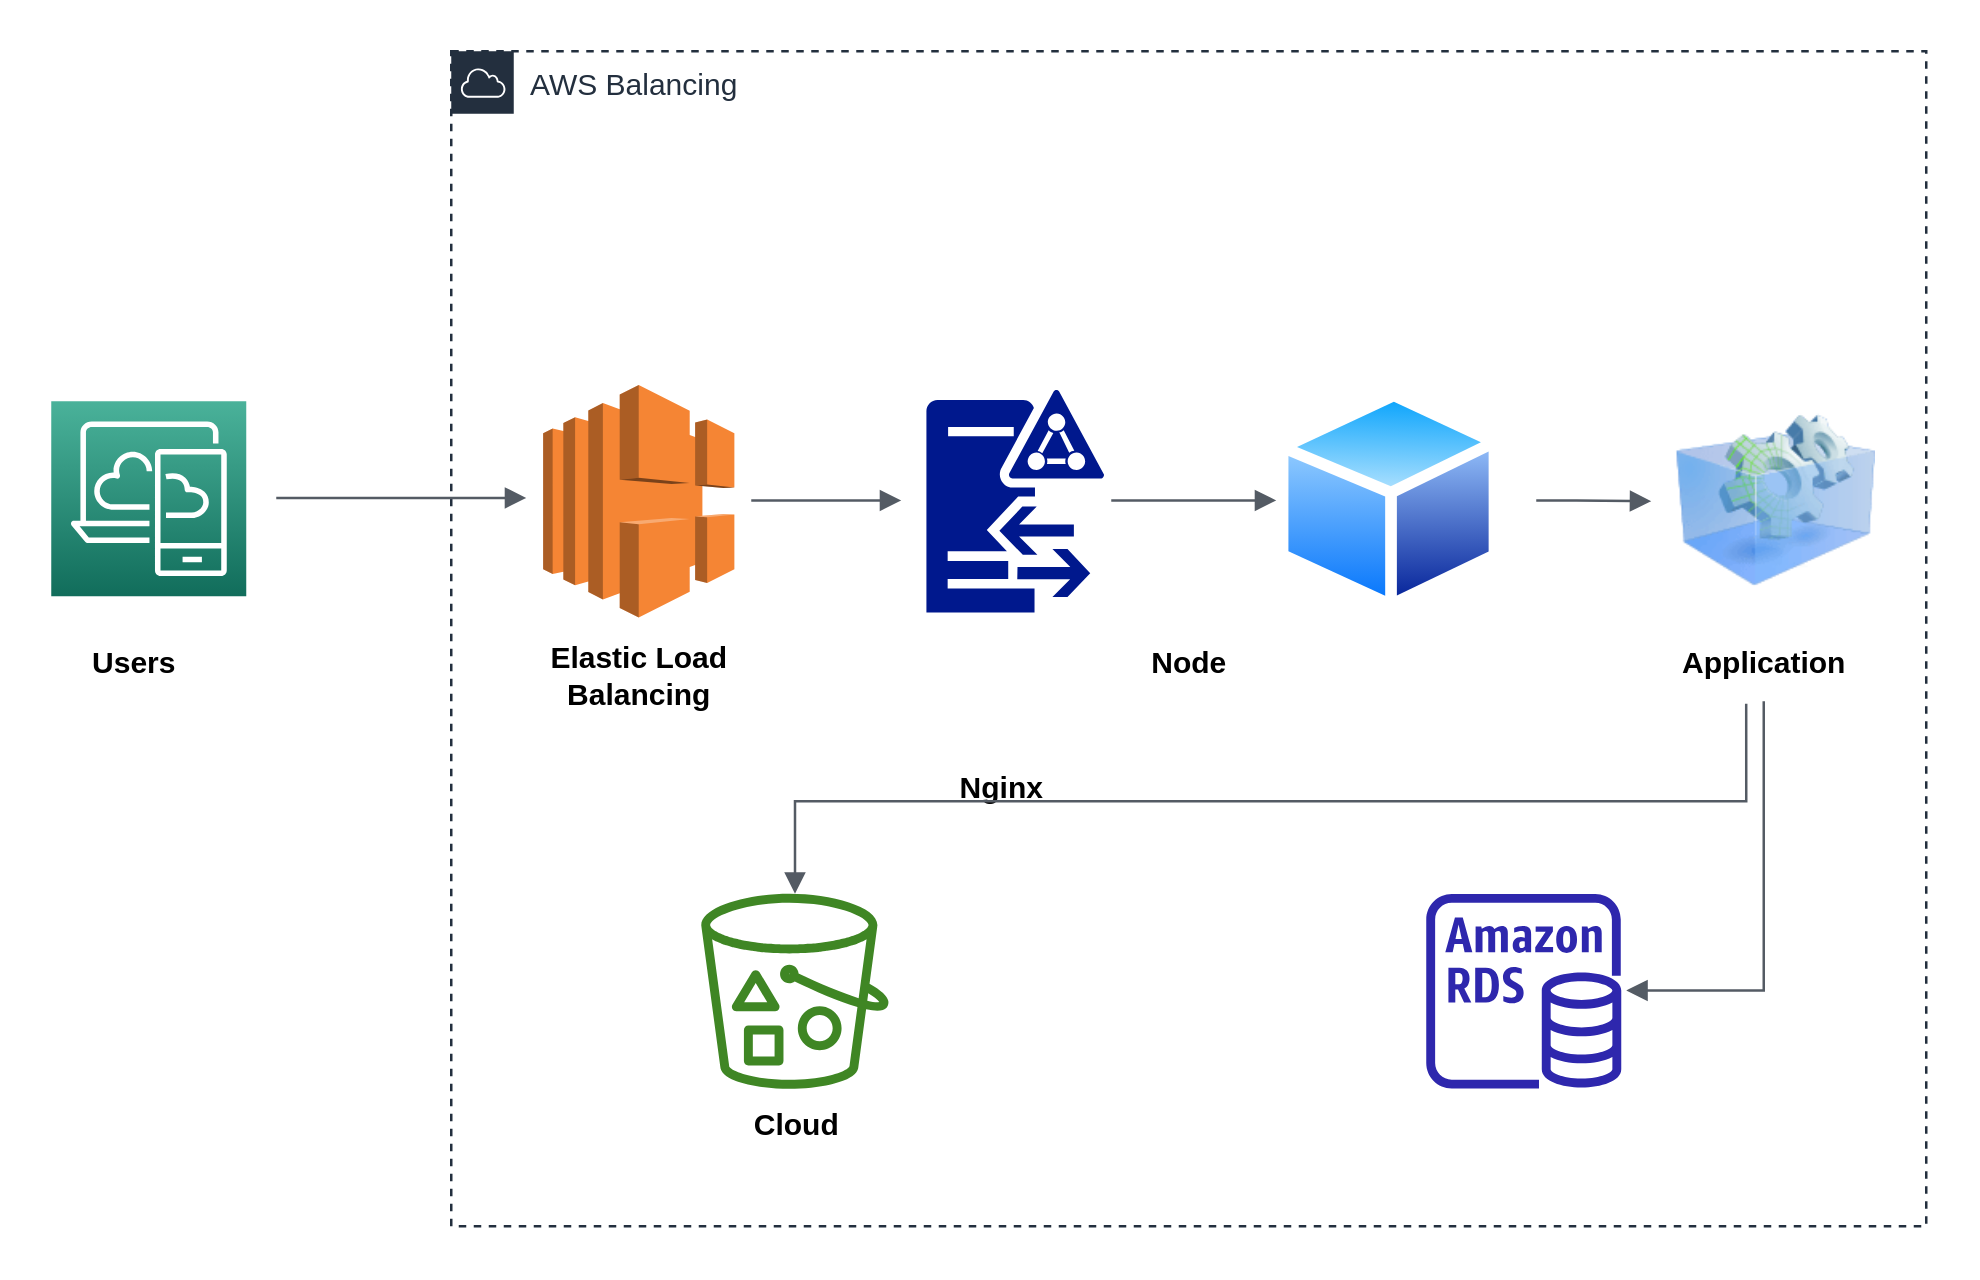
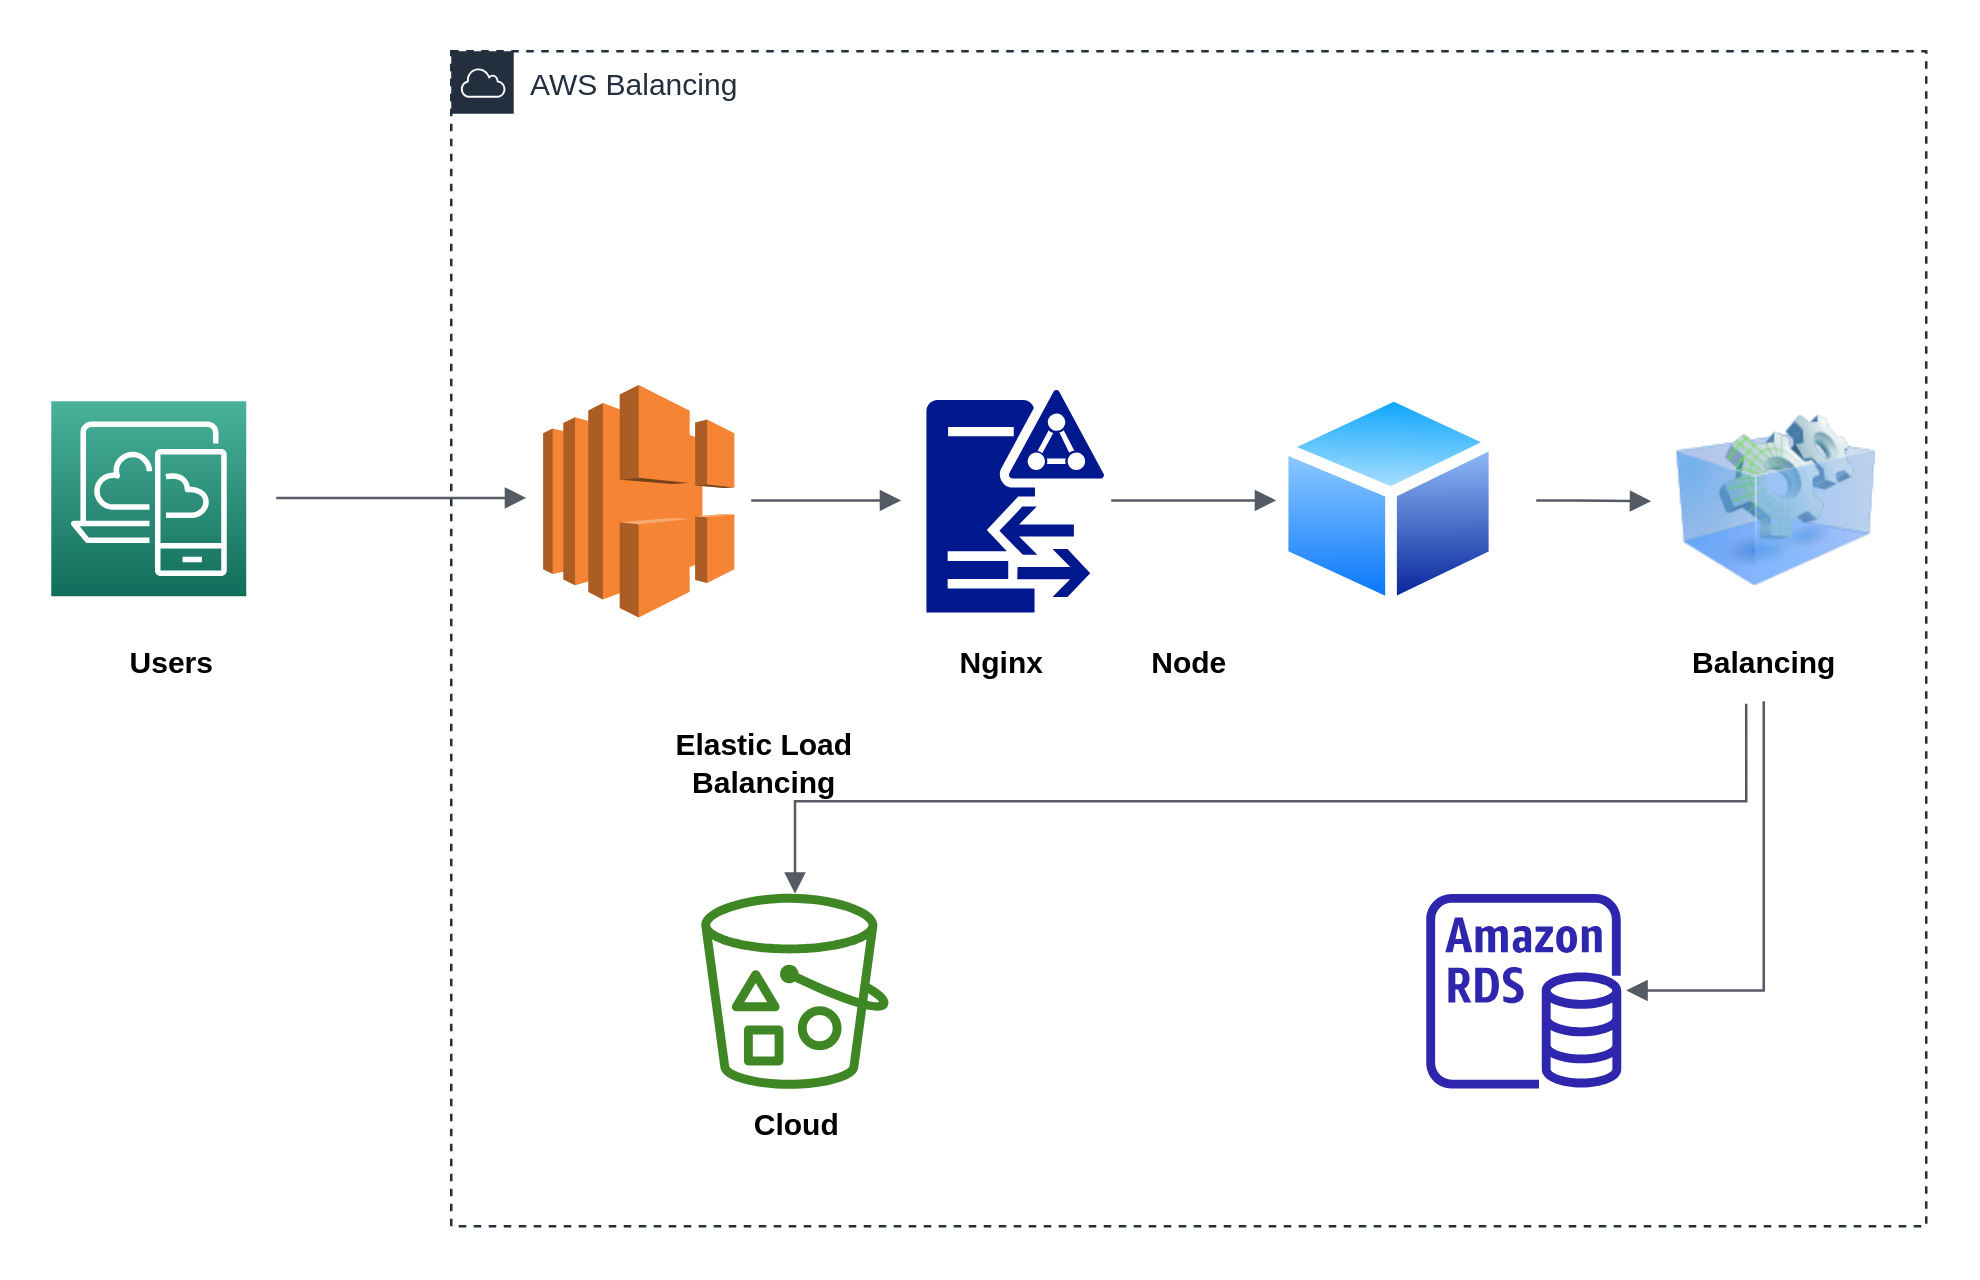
(134, 664) -> (171, 664)
(1765, 664) -> (1765, 664)
(639, 676) -> (764, 764)
(1001, 789) -> (1001, 664)
